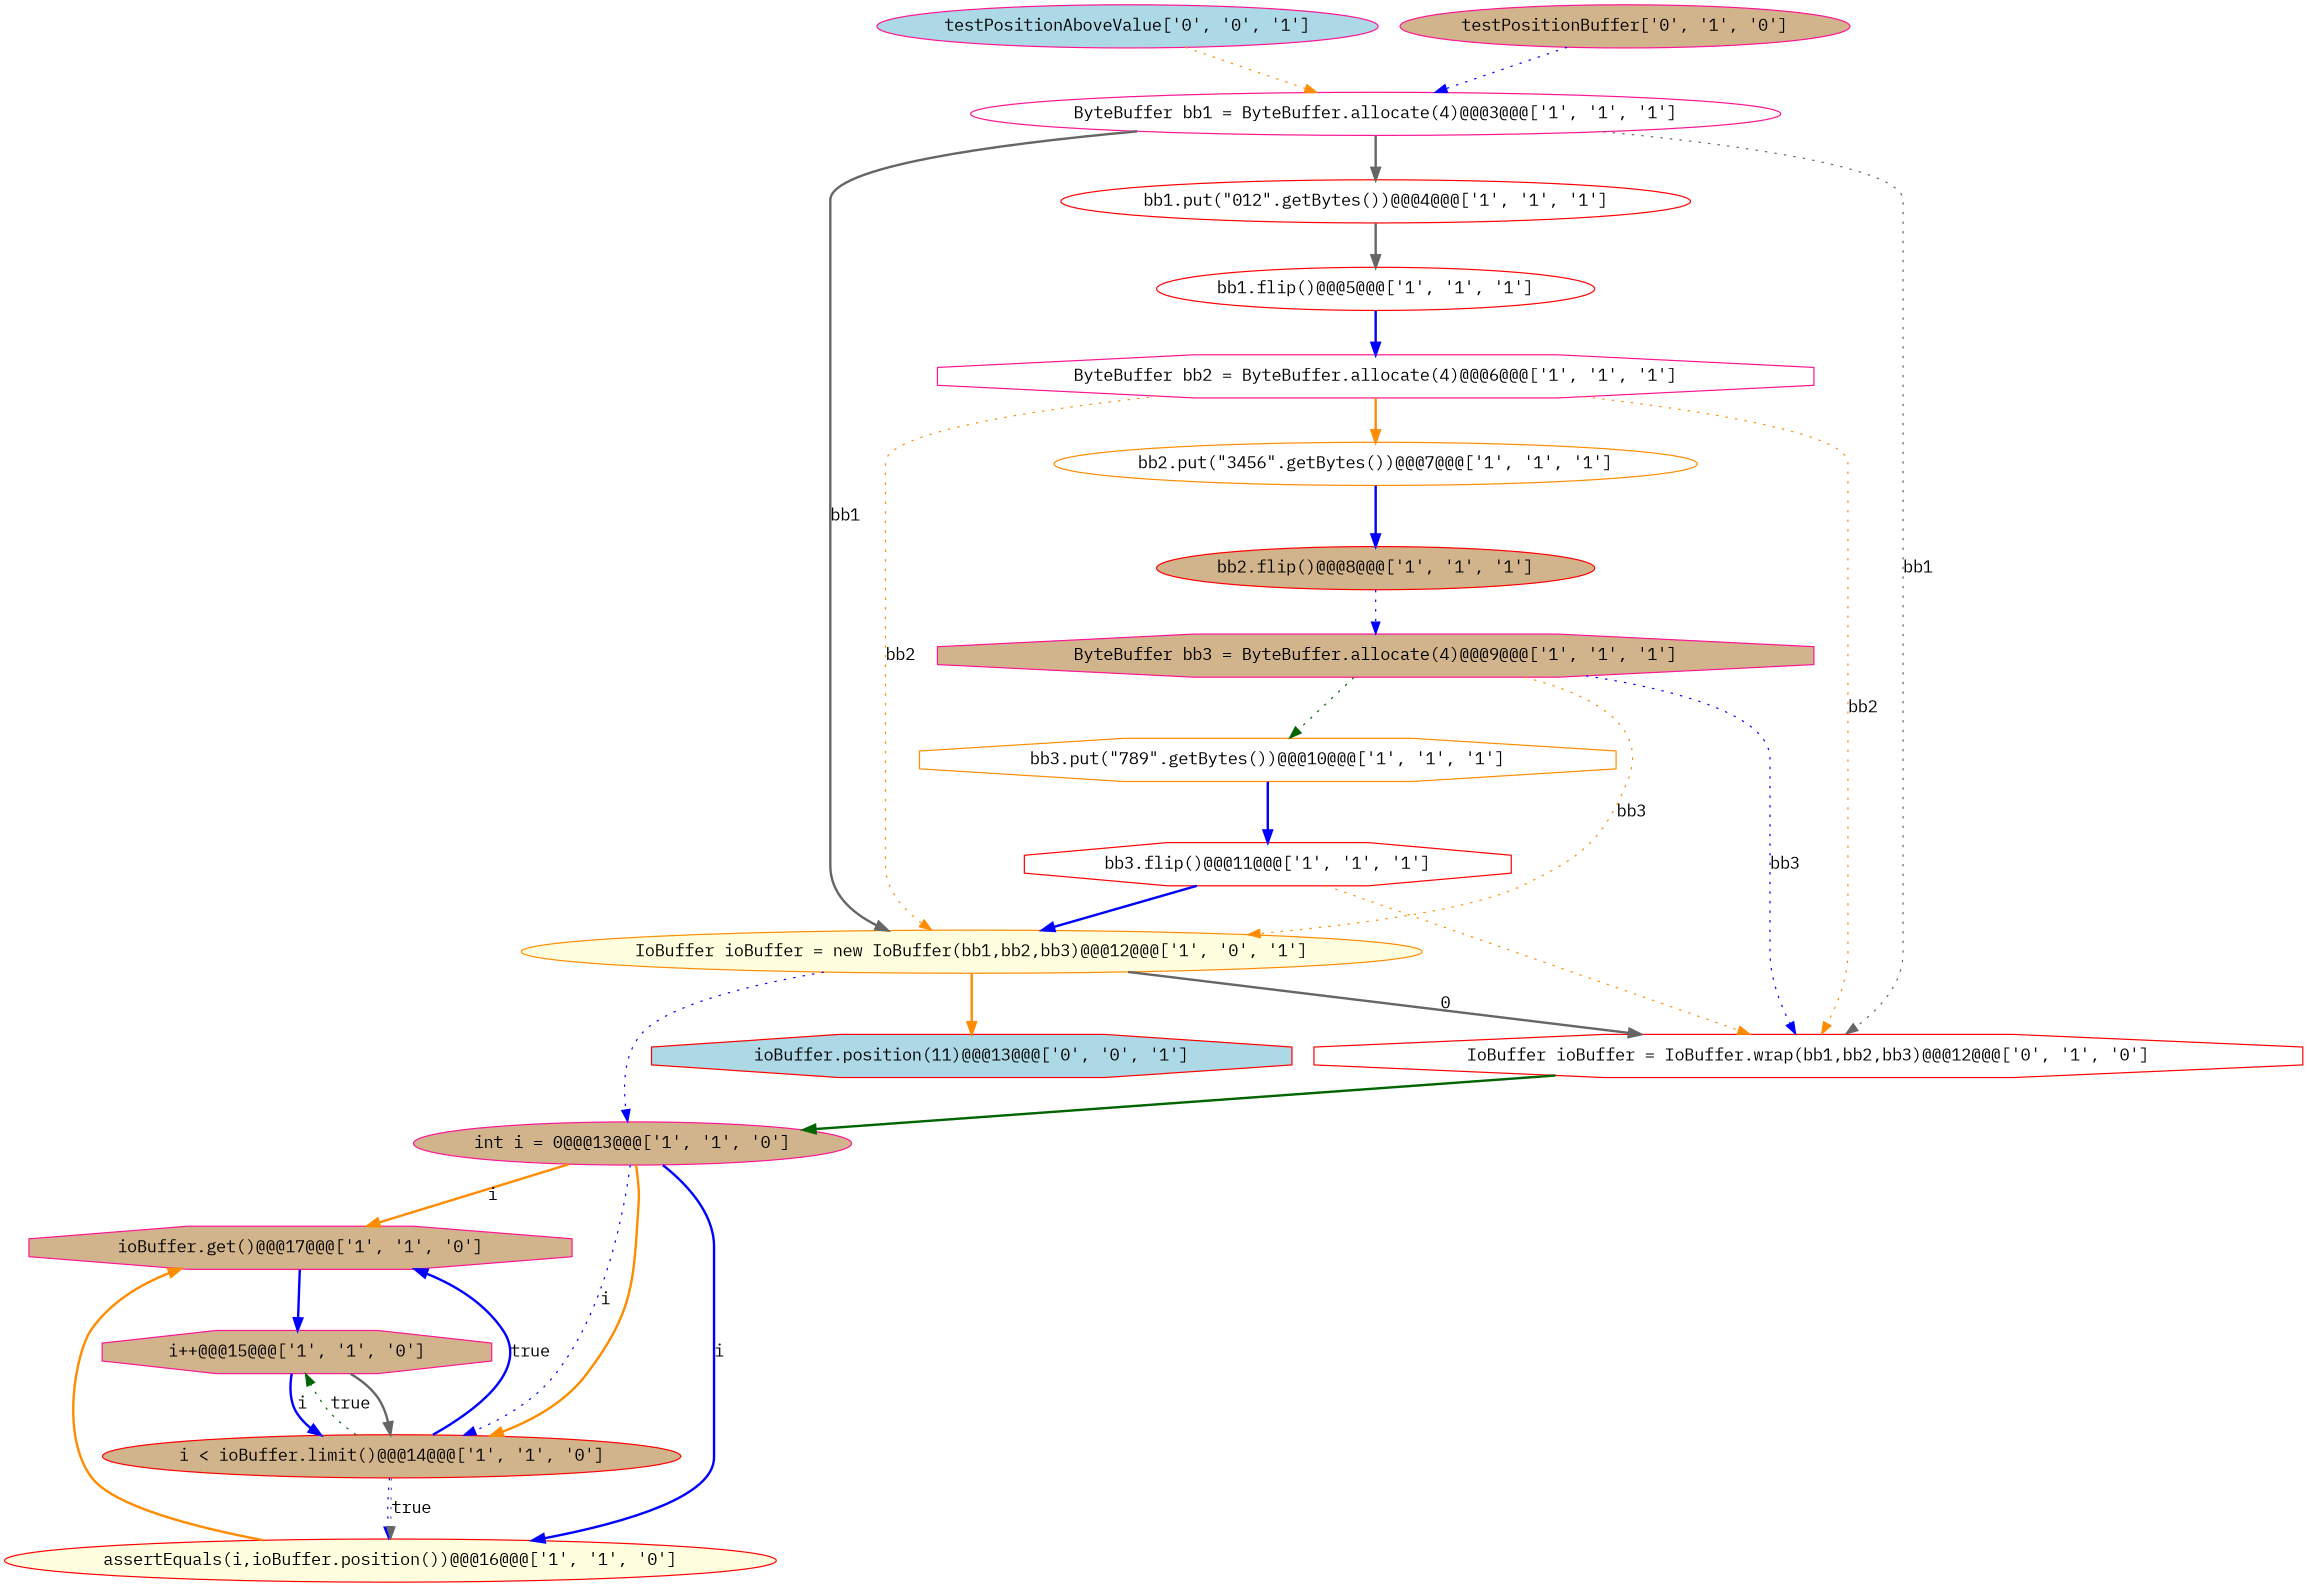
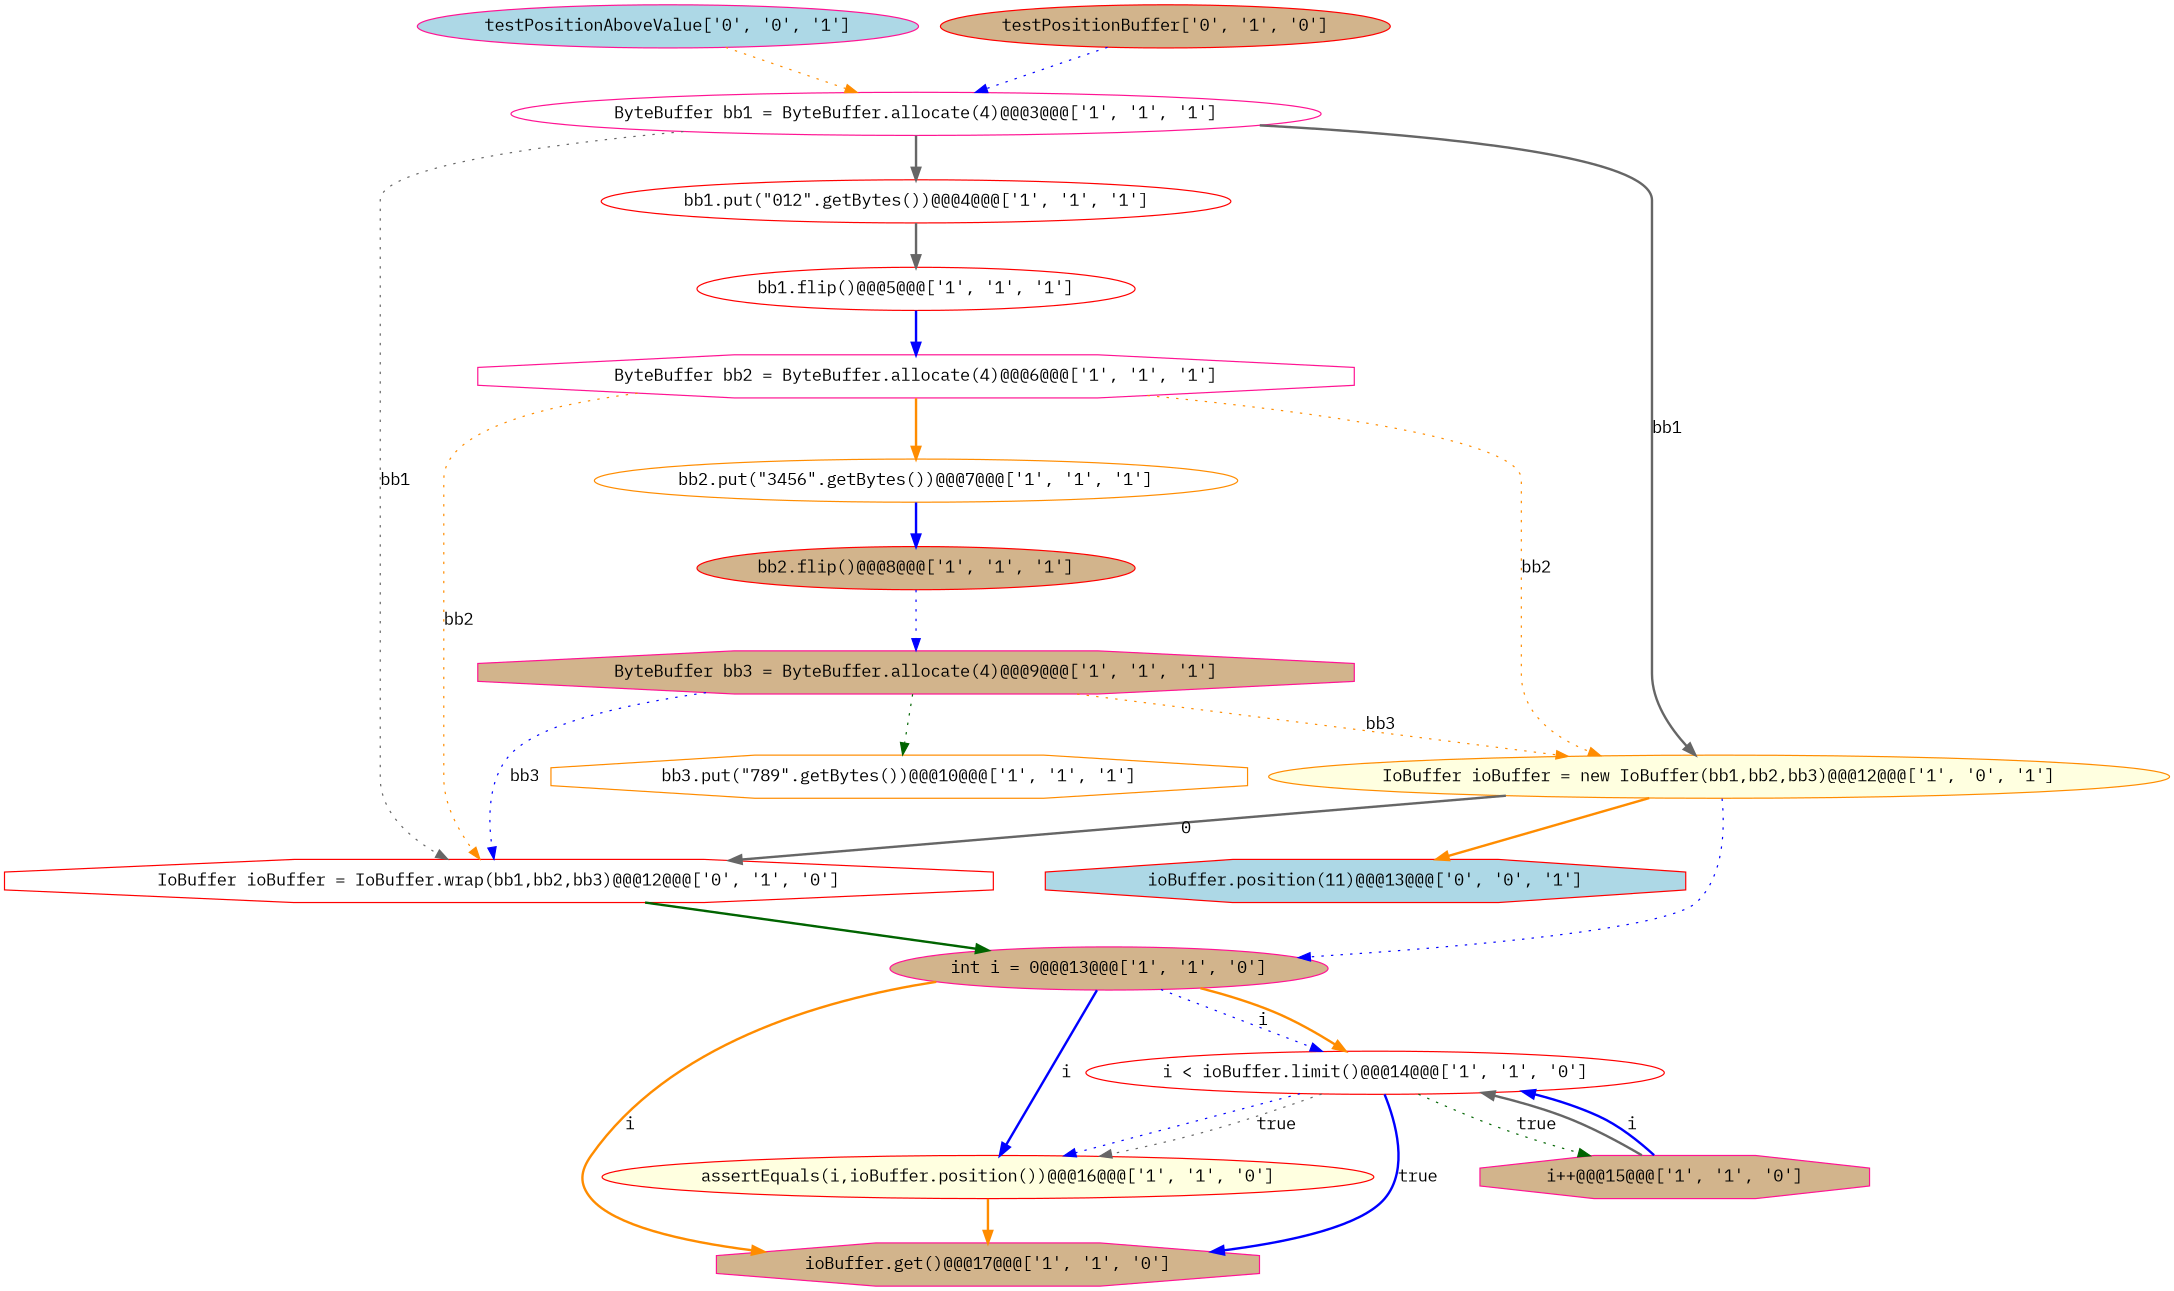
(1625, 26) -> (1165, 26)
(1268, 864) -> none
(299, 1294) -> none
(392, 1456) -> (1375, 1073)
